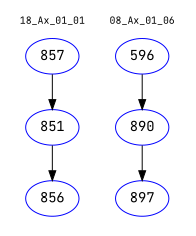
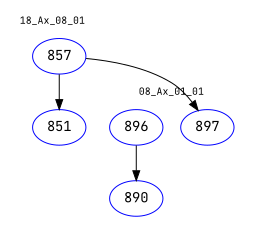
(53, 21) -> (53, 21)
(143, 21) -> (172, 92)
(142, 56) -> (136, 127)
(142, 158) -> (144, 70)
(52, 198) -> none
